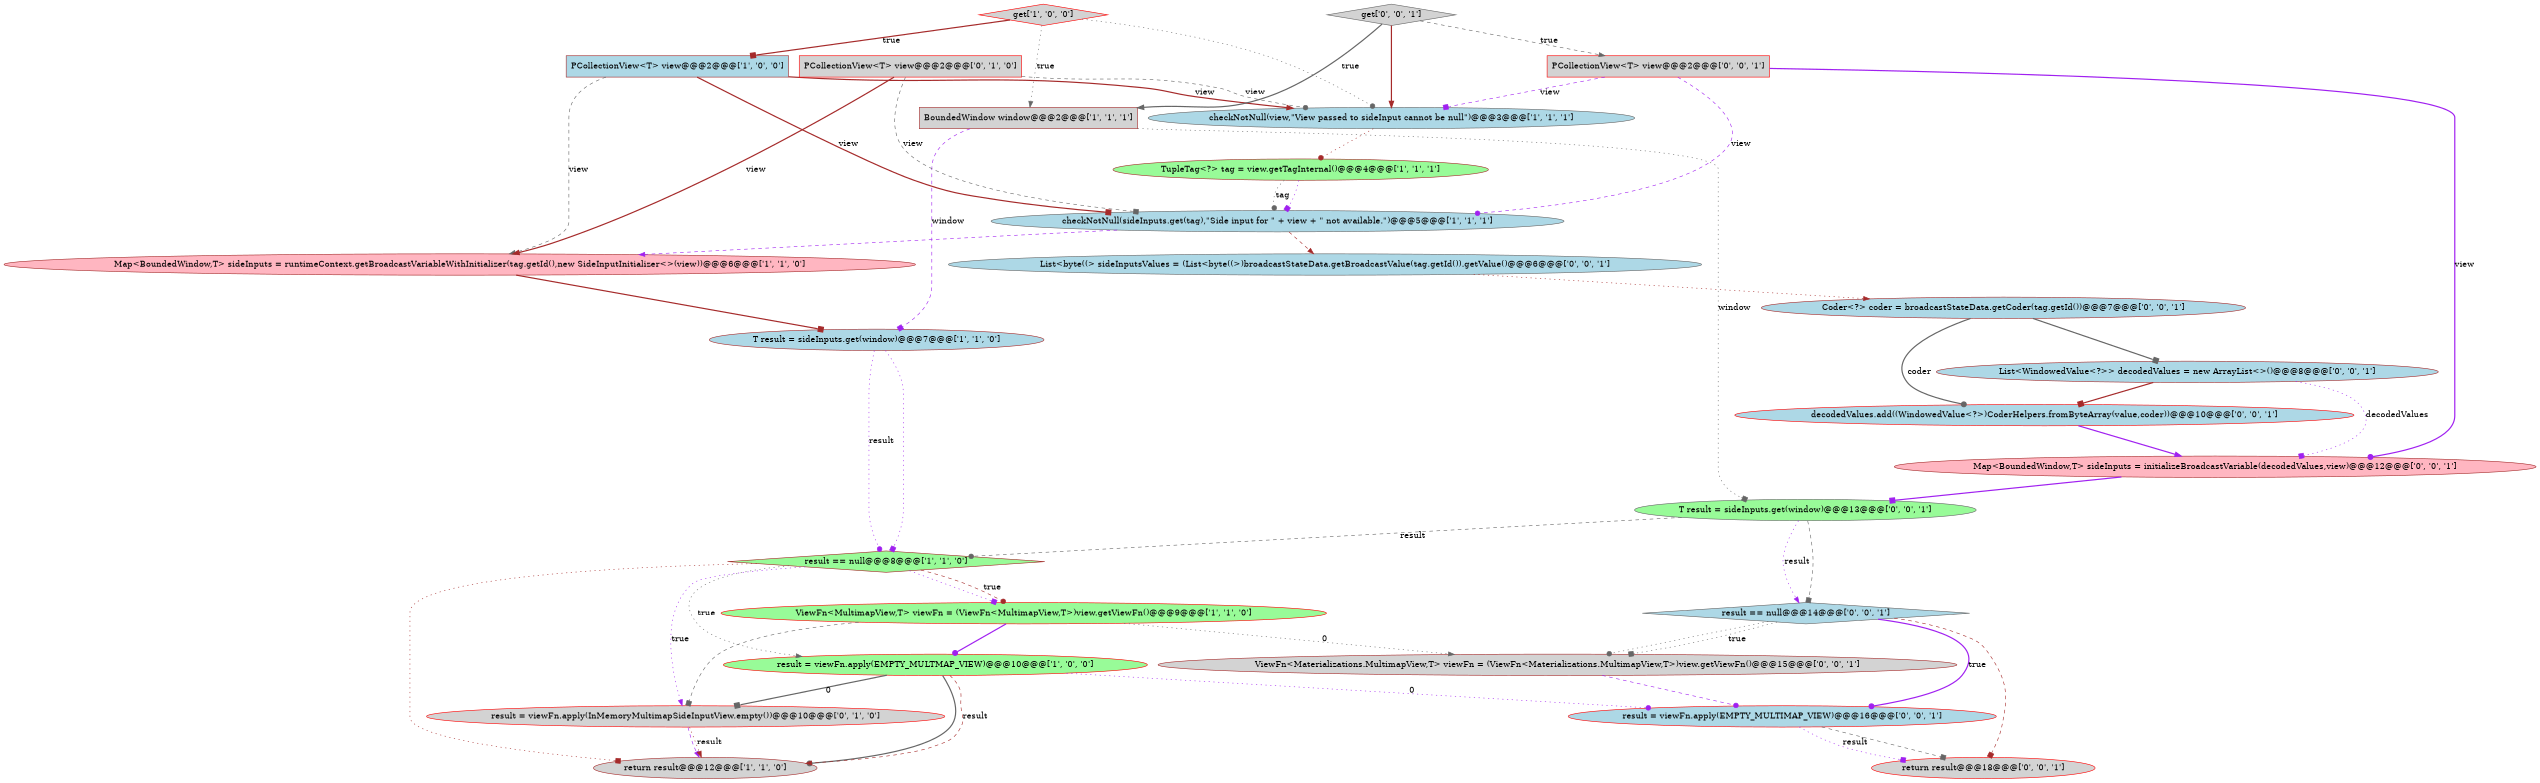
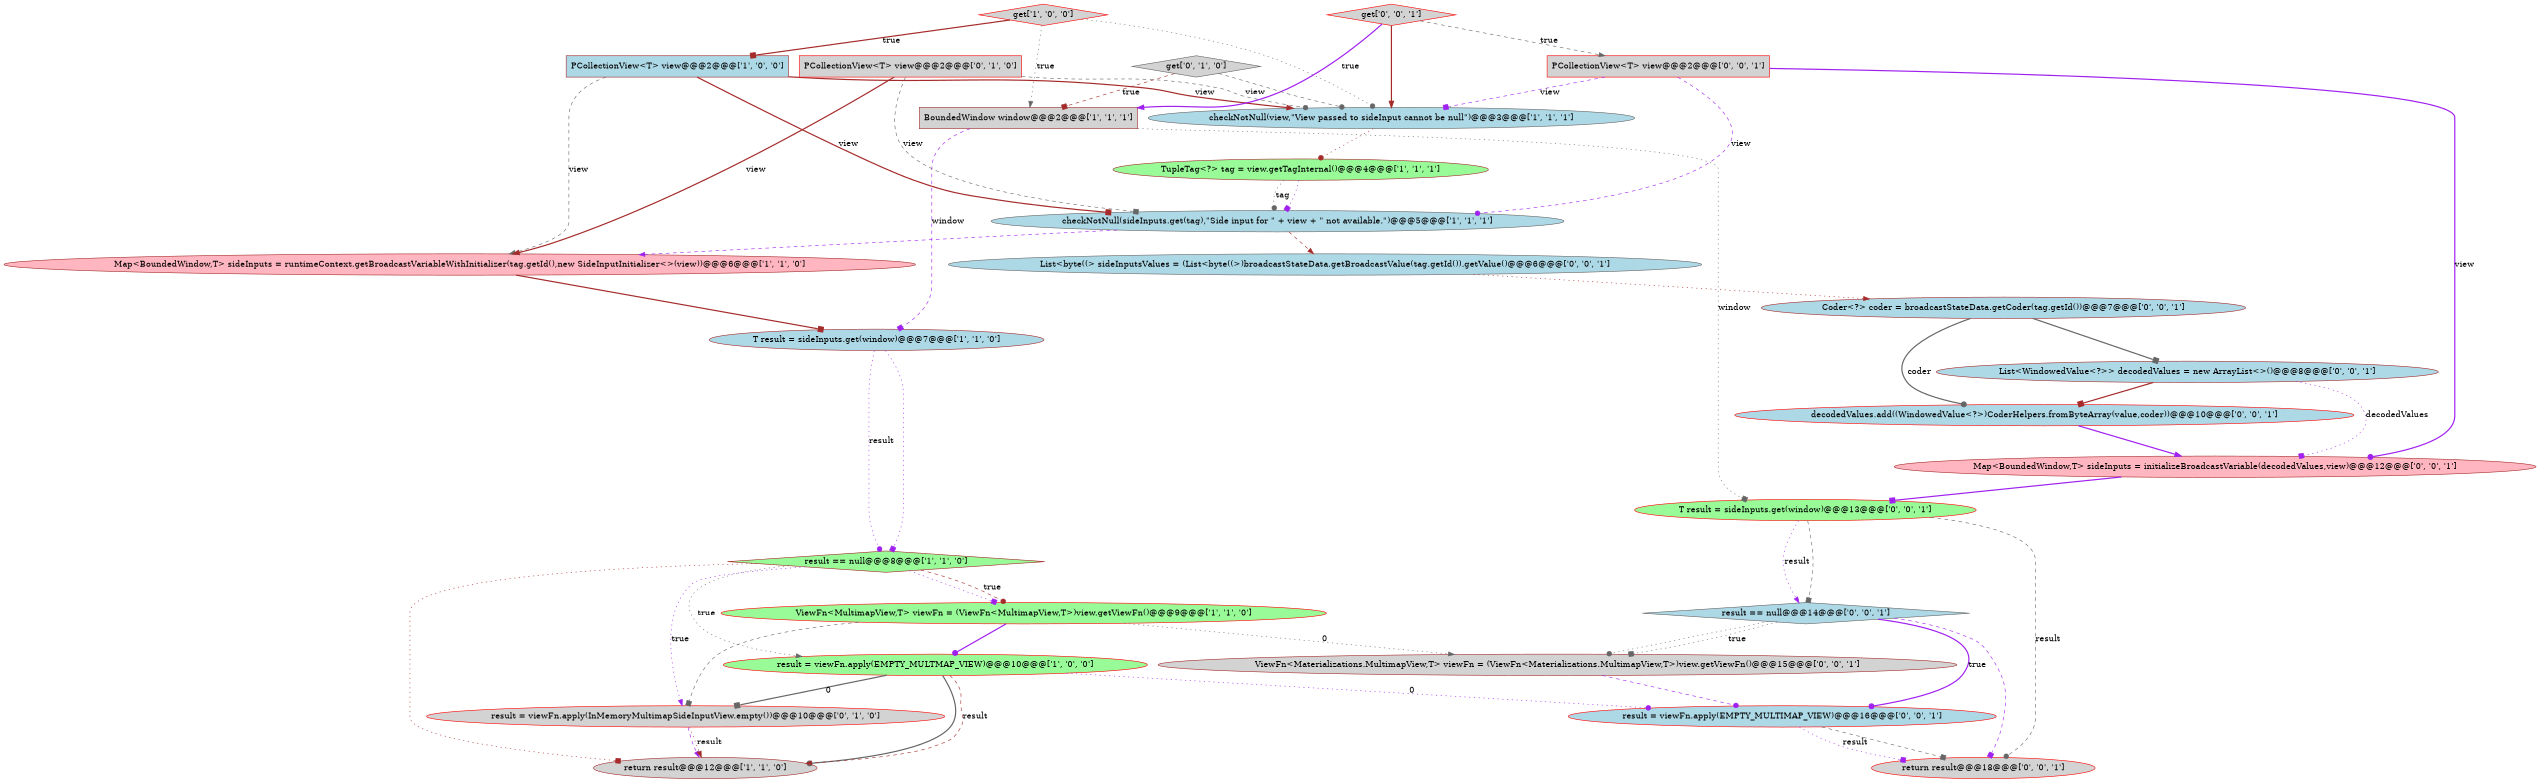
(1391, 15) -> (1391, 15)
none -> (1196, 66)
(1273, 95) -> (1273, 95)
(1805, 510) -> (1805, 510)
(1328, 537) -> (2035, 603)
(1989, 654) -> (1989, 654)
